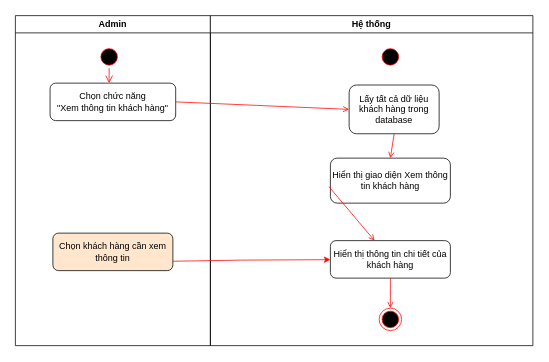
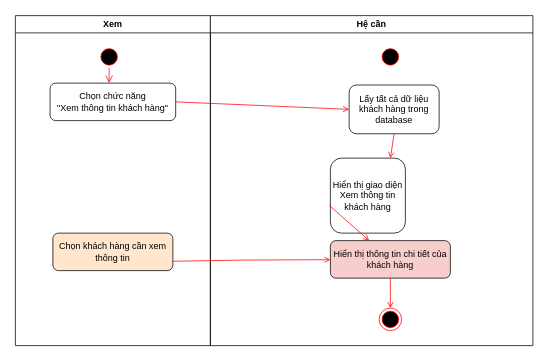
(113, 24) -> (113, 24)
(372, 24) -> (372, 24)
(390, 180) -> (368, 195)
(324, 259) -> (325, 259)
(390, 259) -> (390, 259)
